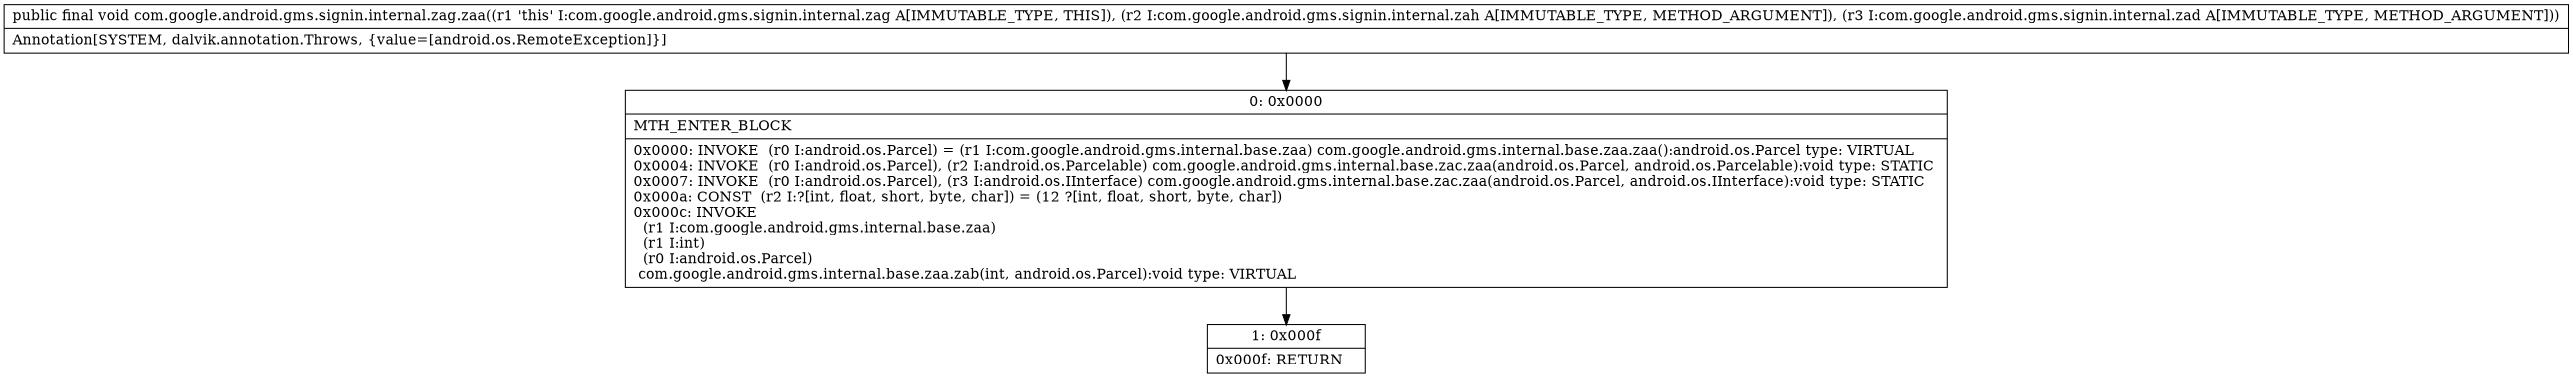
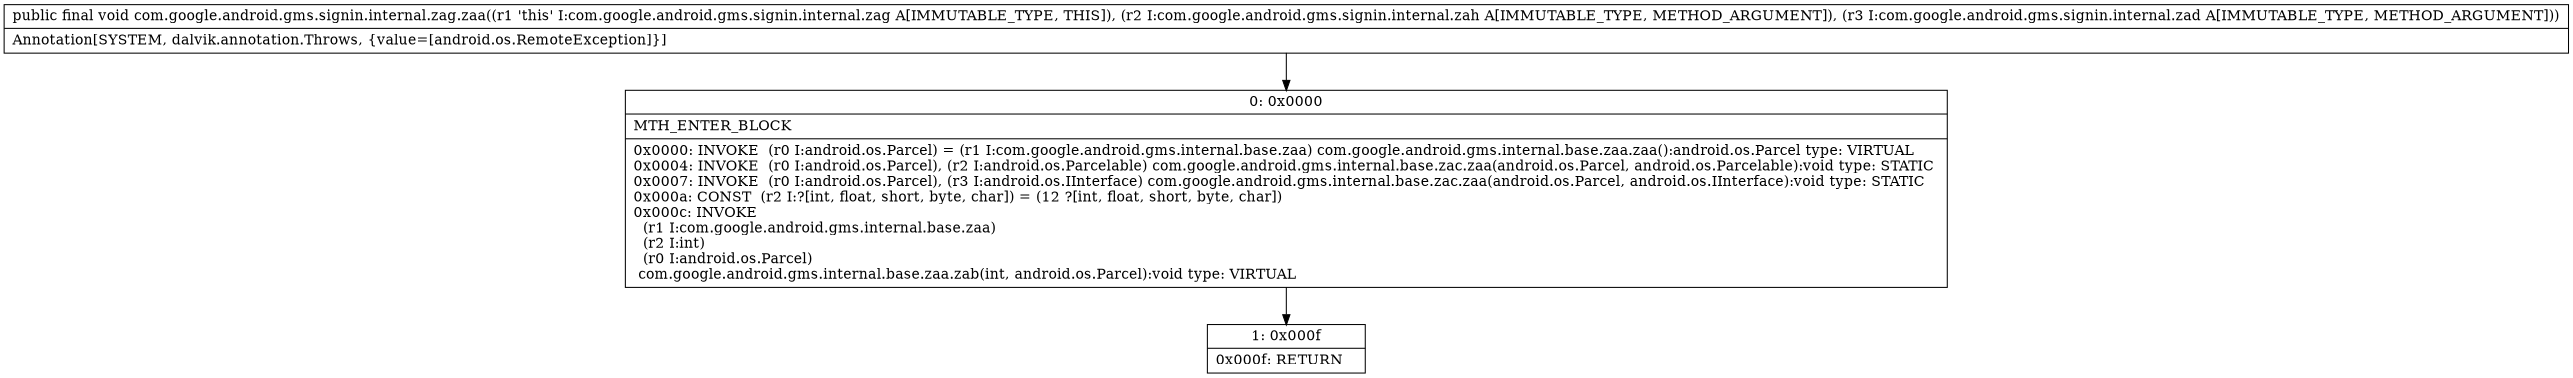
(670, 244) -> (670, 244)
